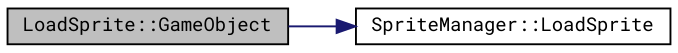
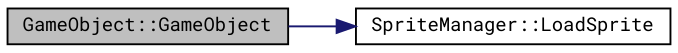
(148, 26) -> (148, 26)
